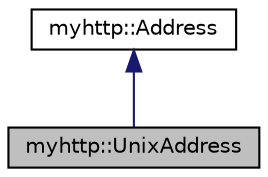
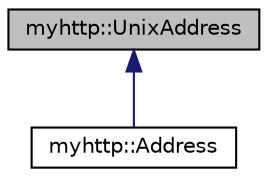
(134, 100) -> (134, 100)
